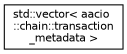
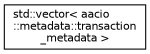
(64, 27) -> (75, 27)
